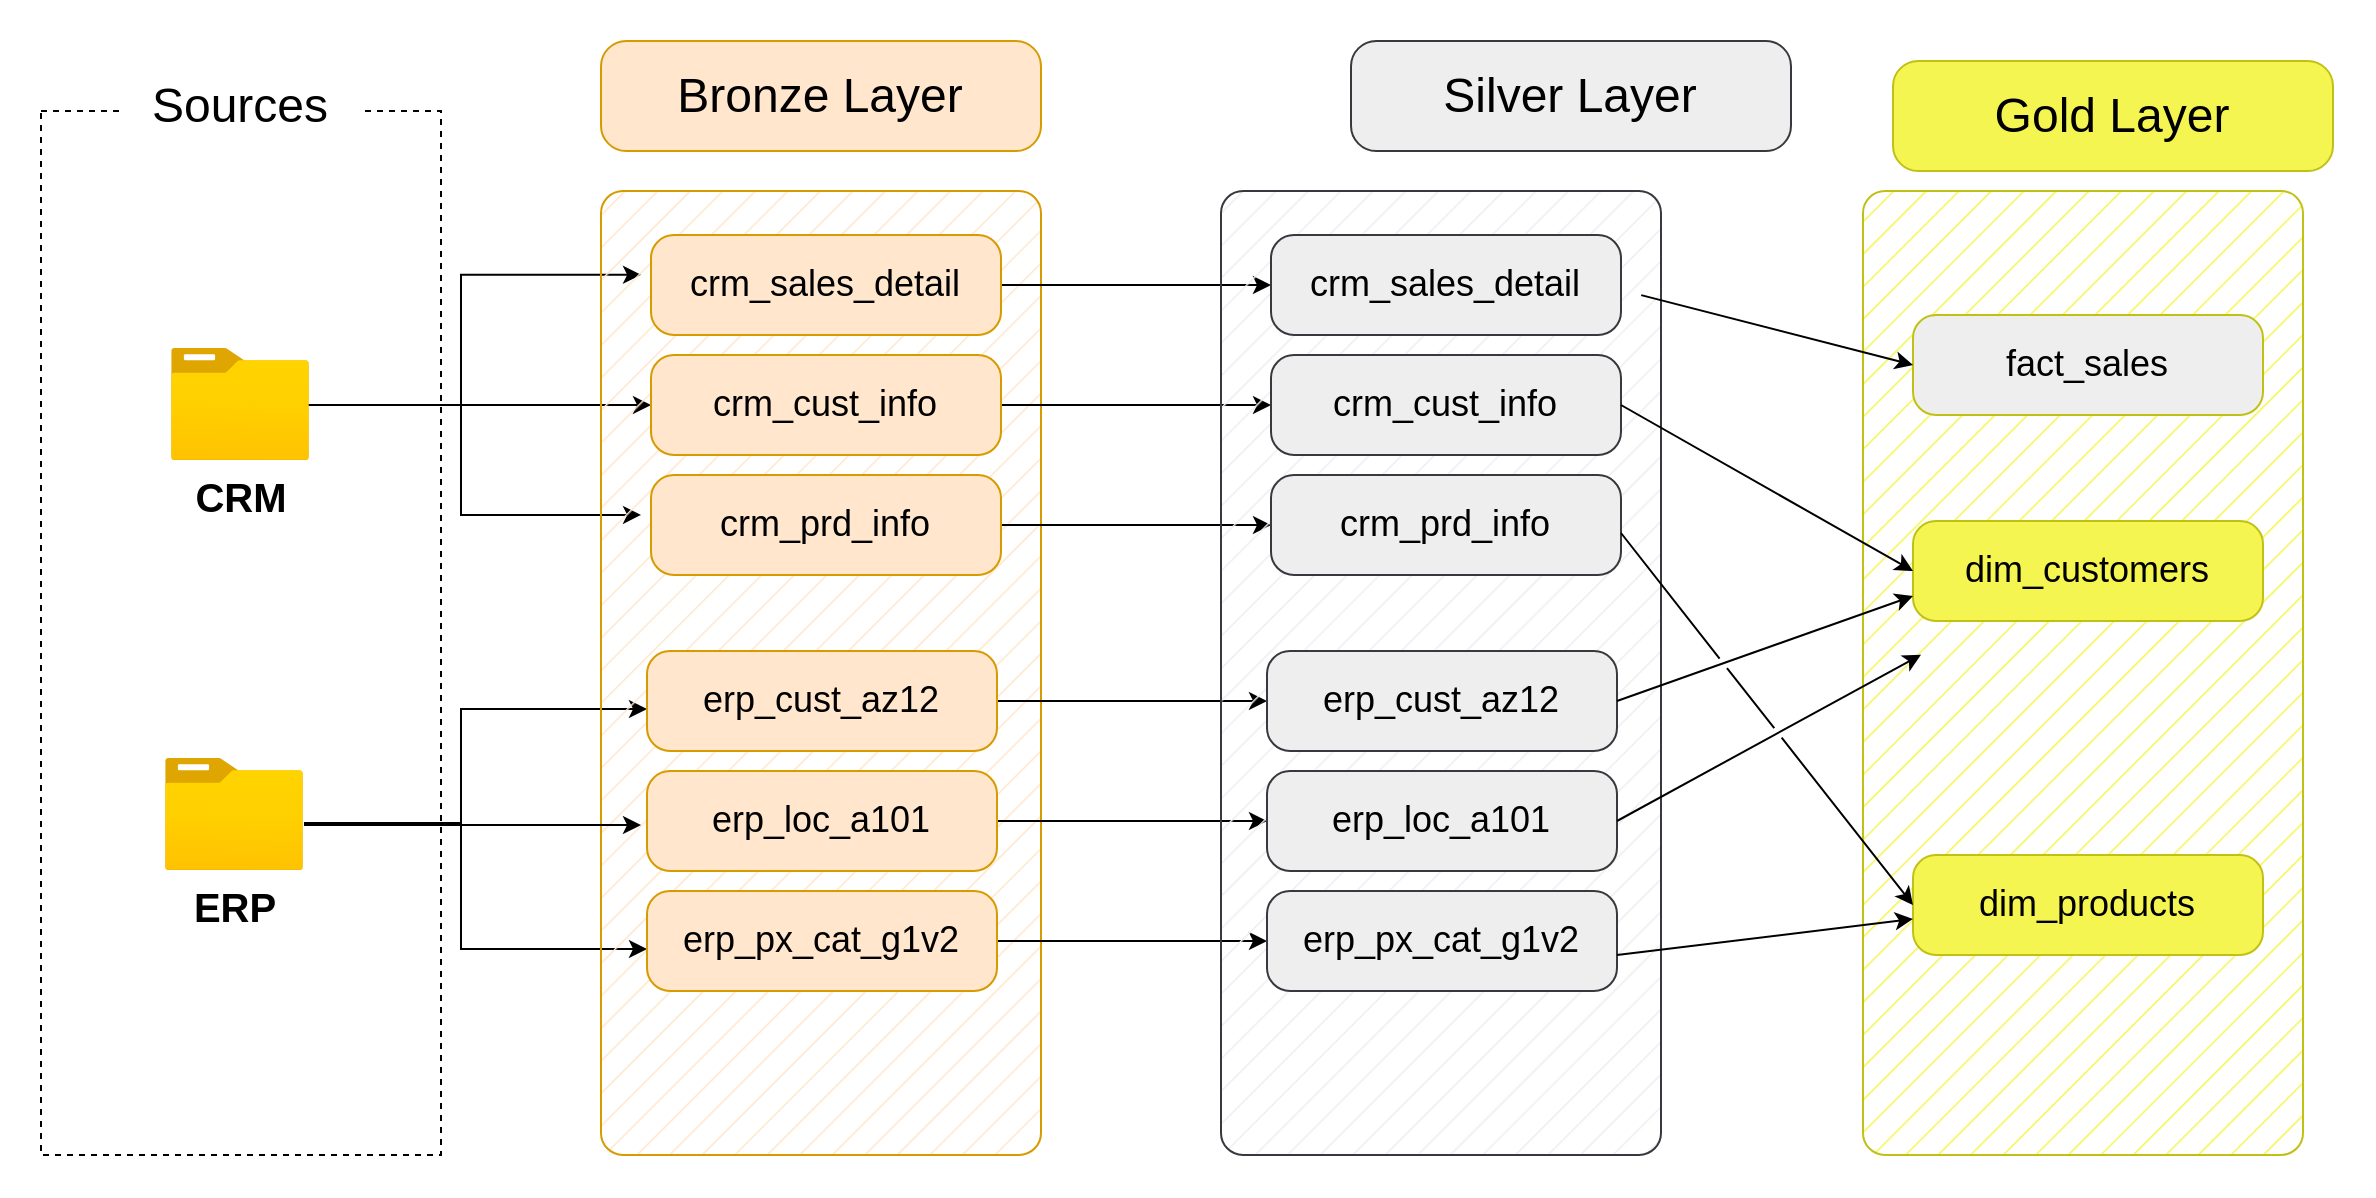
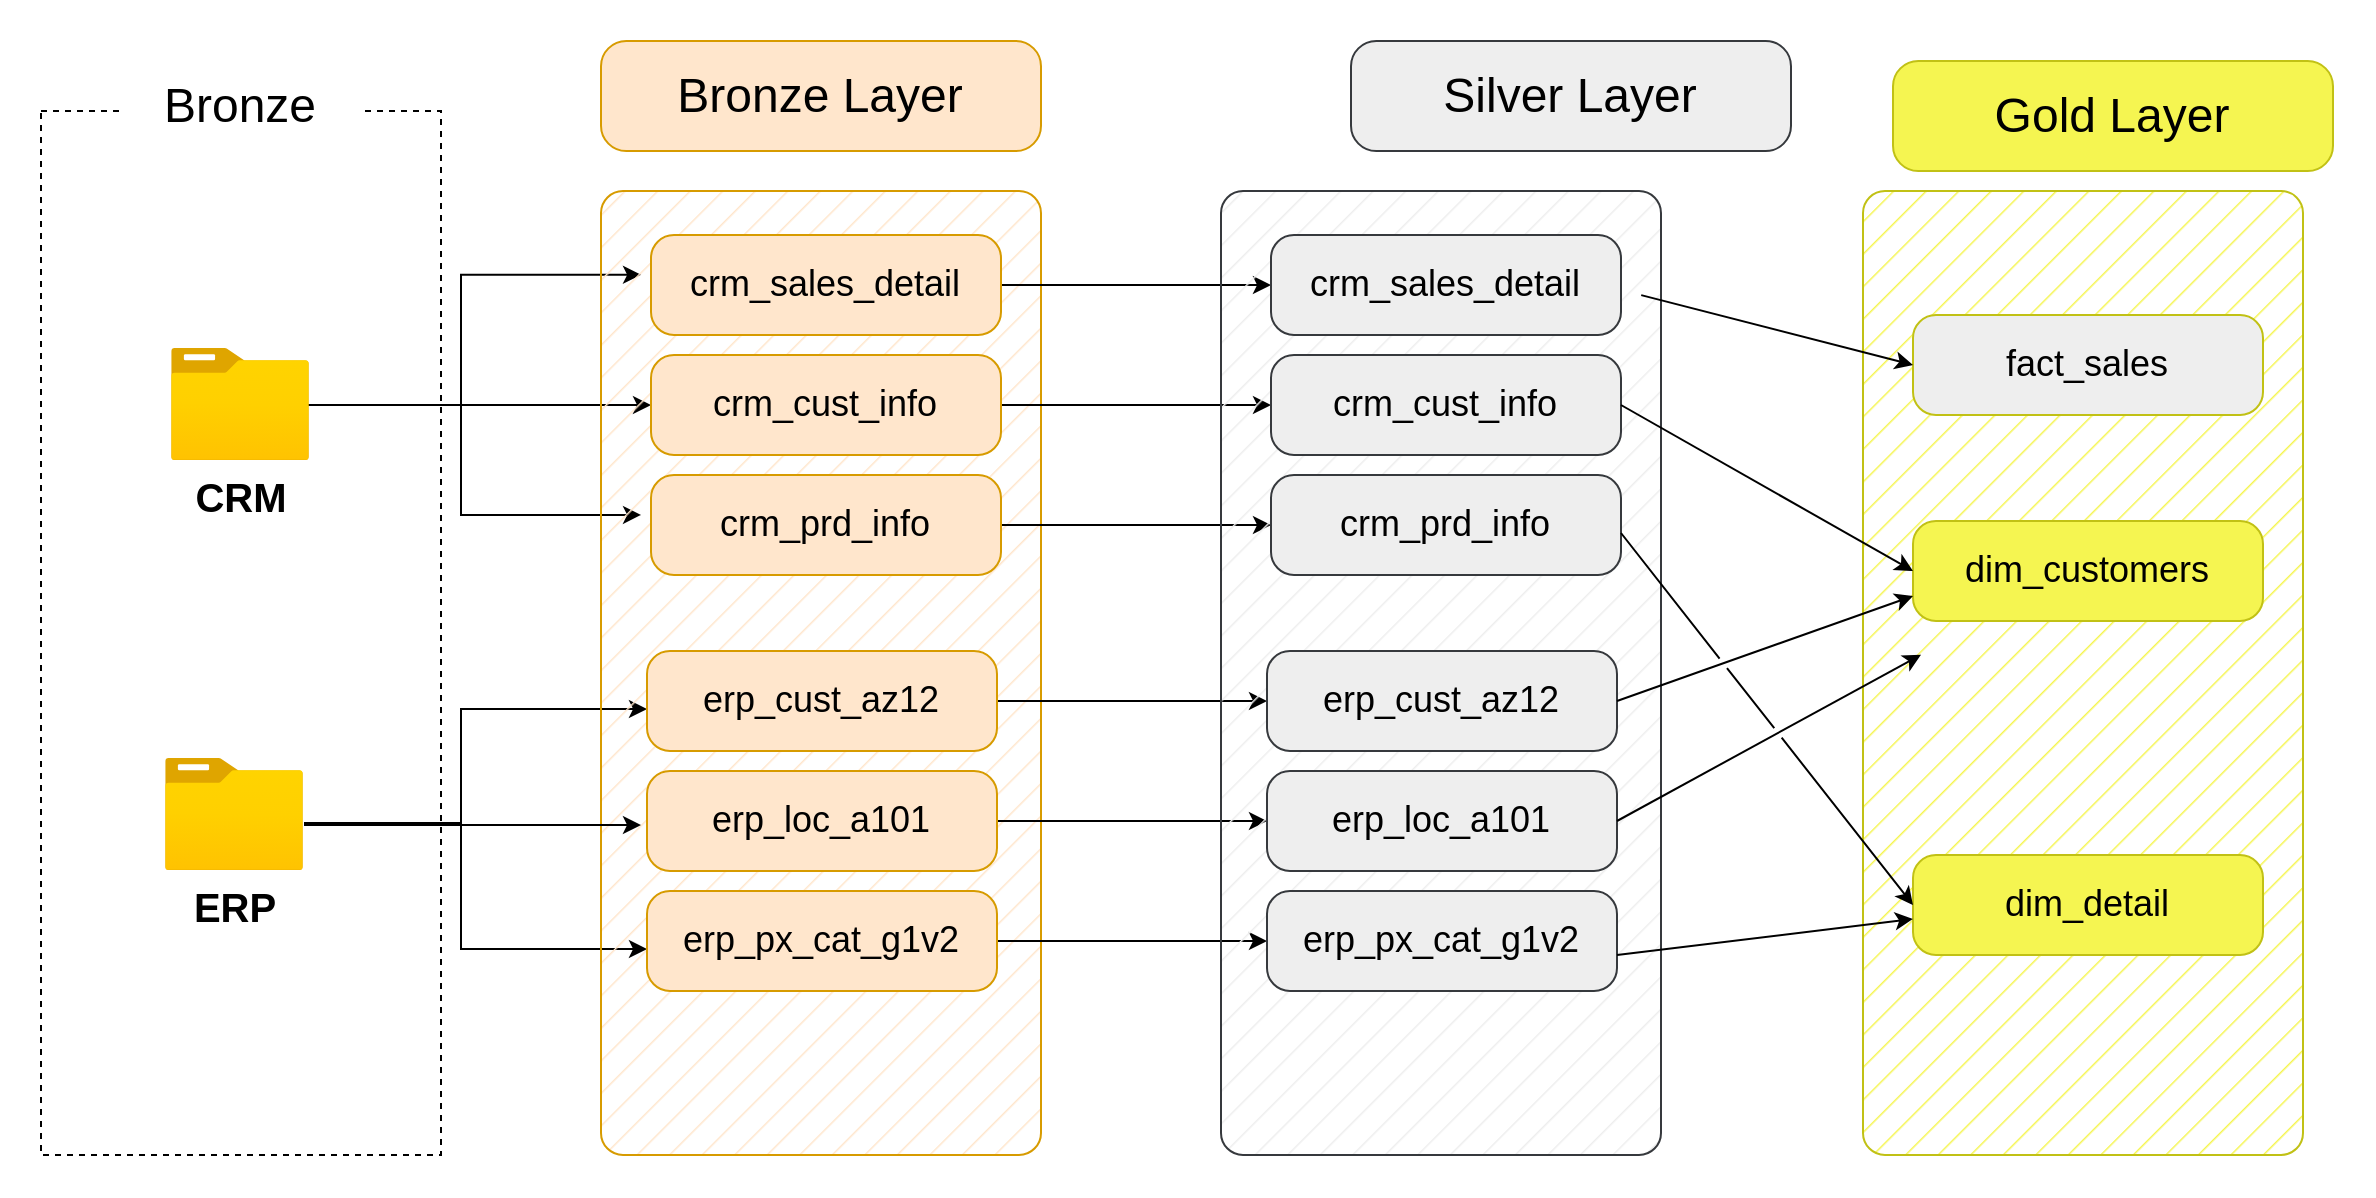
(241, 107) -> (241, 107)
(2088, 905) -> (2088, 905)
